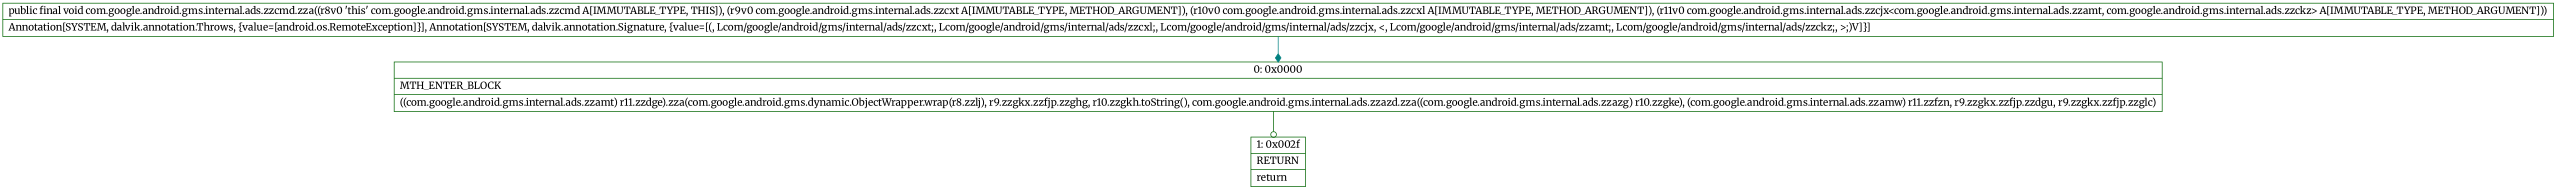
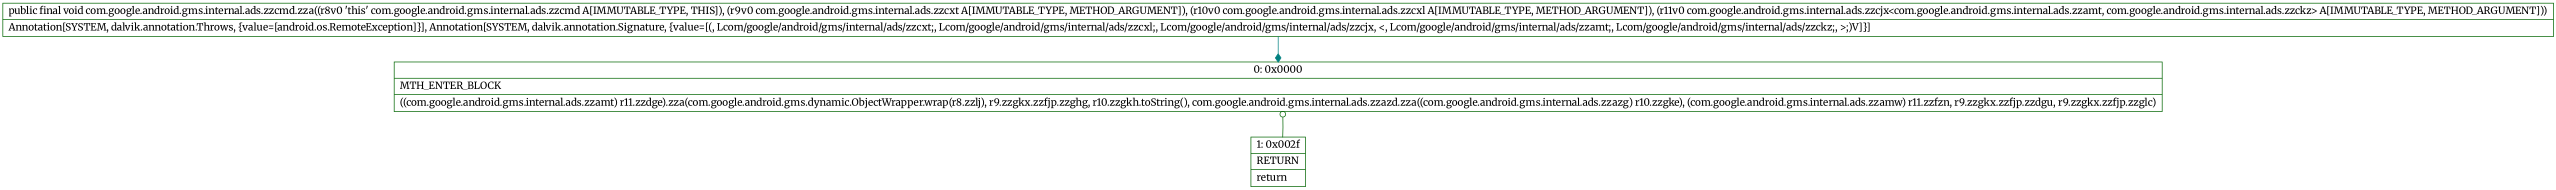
(1273, 121) -> (1283, 127)
